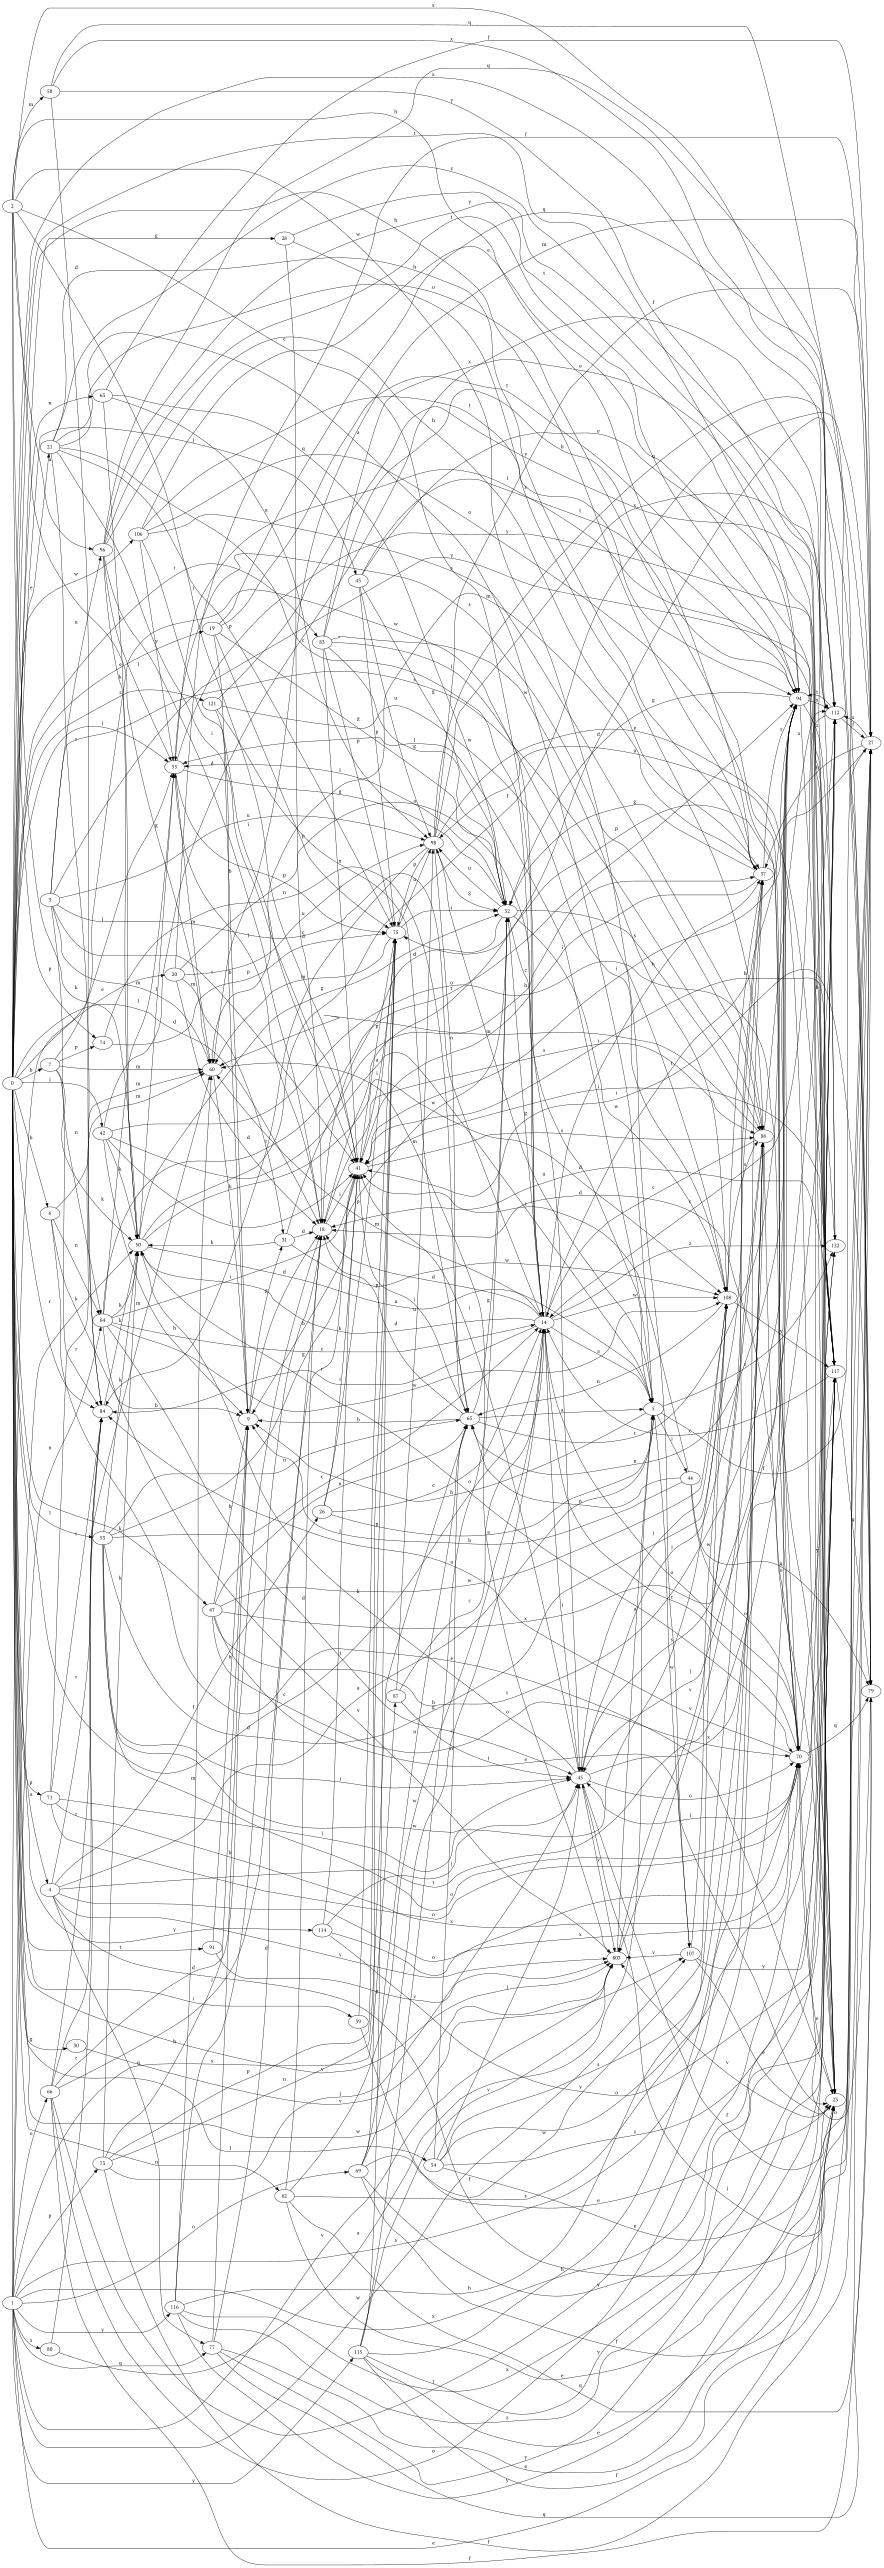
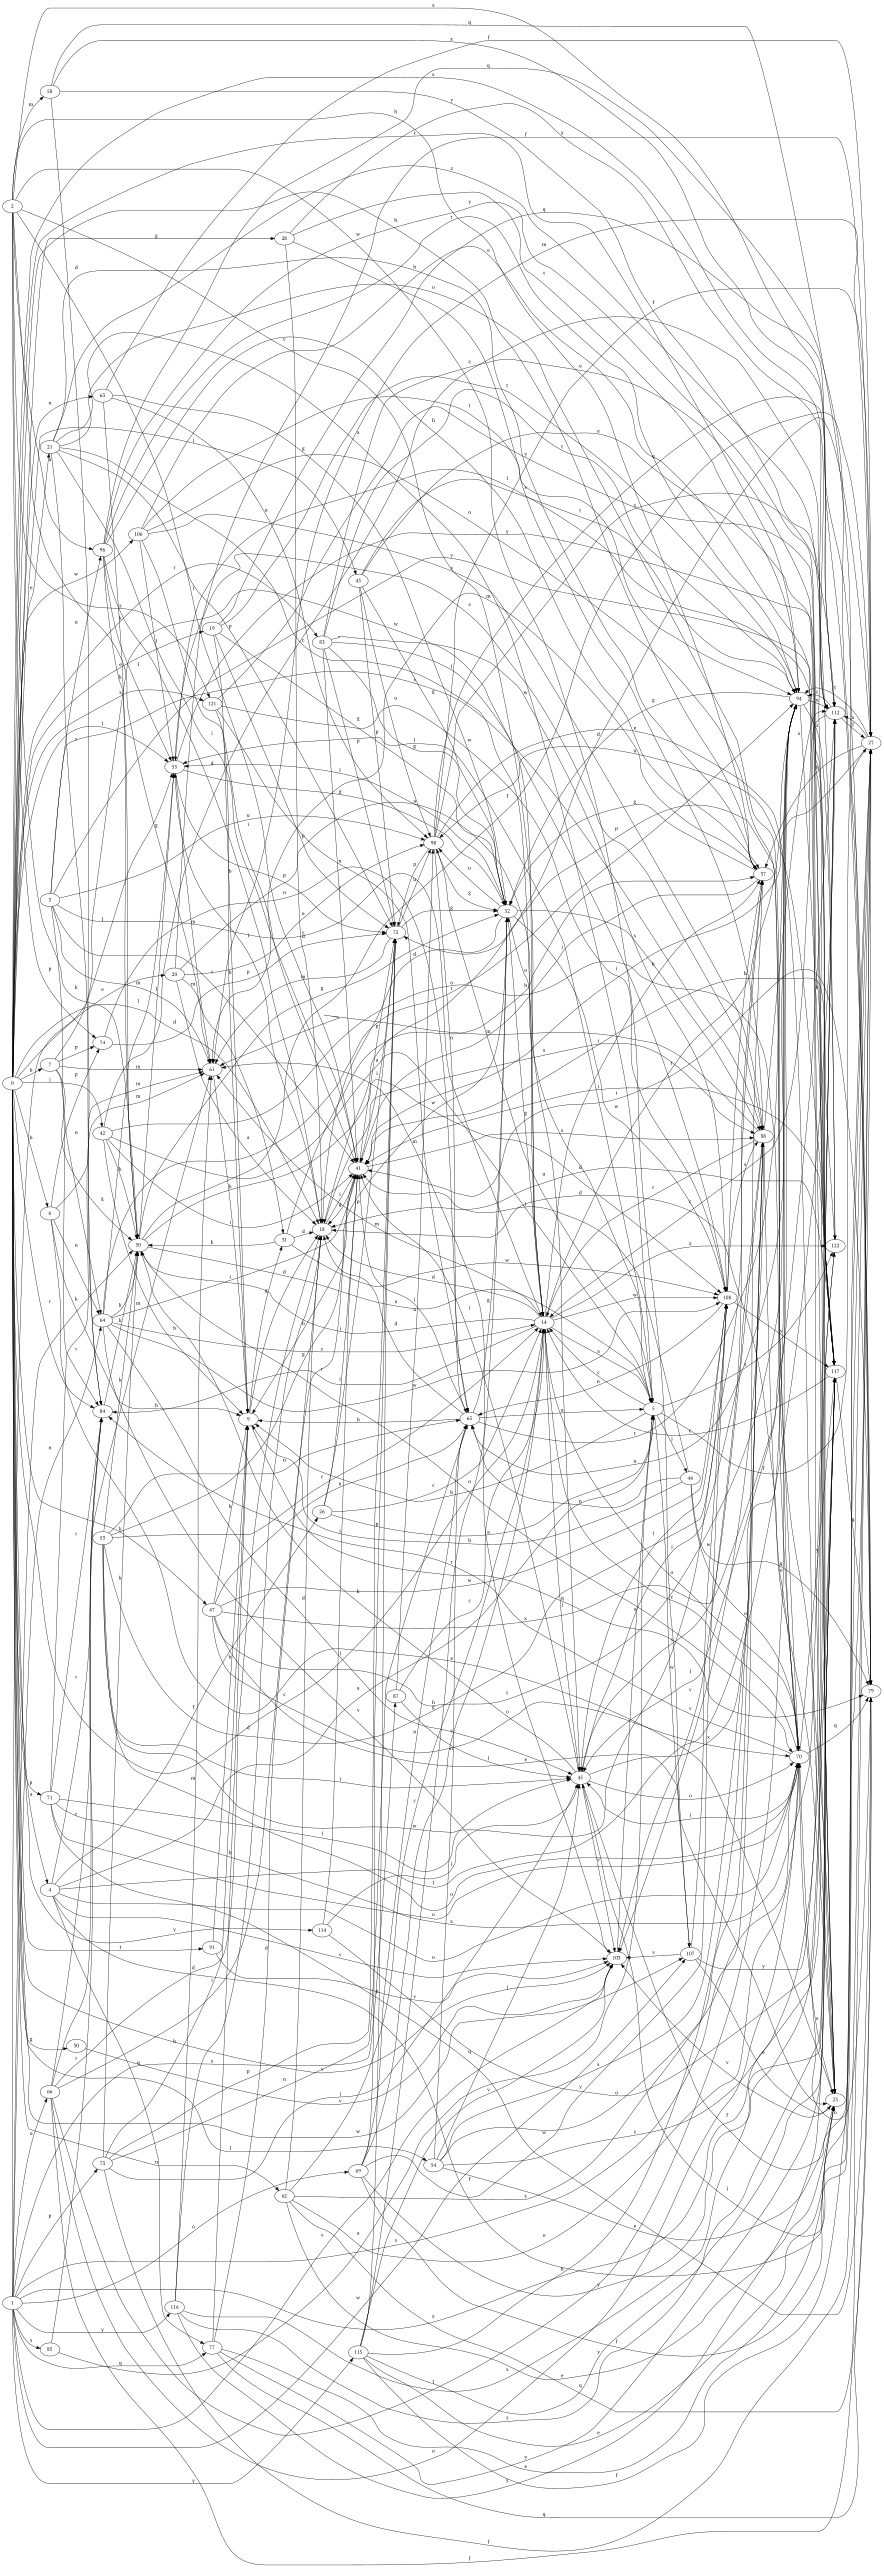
none -> (18, 447)
(562, 447) -> (562, 447)
(303, 449) -> (303, 449)
(157, 641) -> (157, 641)
(770, 786) -> (841, 700)
(452, 908) -> (452, 908)
(526, 970) -> (526, 970)
(212, 1070) -> (212, 1070)
(274, 1115) -> none
none -> (68, 1123)
(248, 1138) -> (248, 1138)
none -> (346, 1201)
(340, 1329) -> (340, 1329)
(16, 1332) -> none
none -> (594, 1373)
(452, 1562) -> (452, 1562)
none -> (543, 1593)
(719, 1779) -> none
(415, 1801) -> (415, 1801)
(810, 1810) -> (680, 259)
(617, 1958) -> (617, 1958)
(358, 2022) -> none
none -> (646, 2162)
none -> (679, 2248)
(50, 2349) -> (50, 2349)
(452, 2545) -> none
